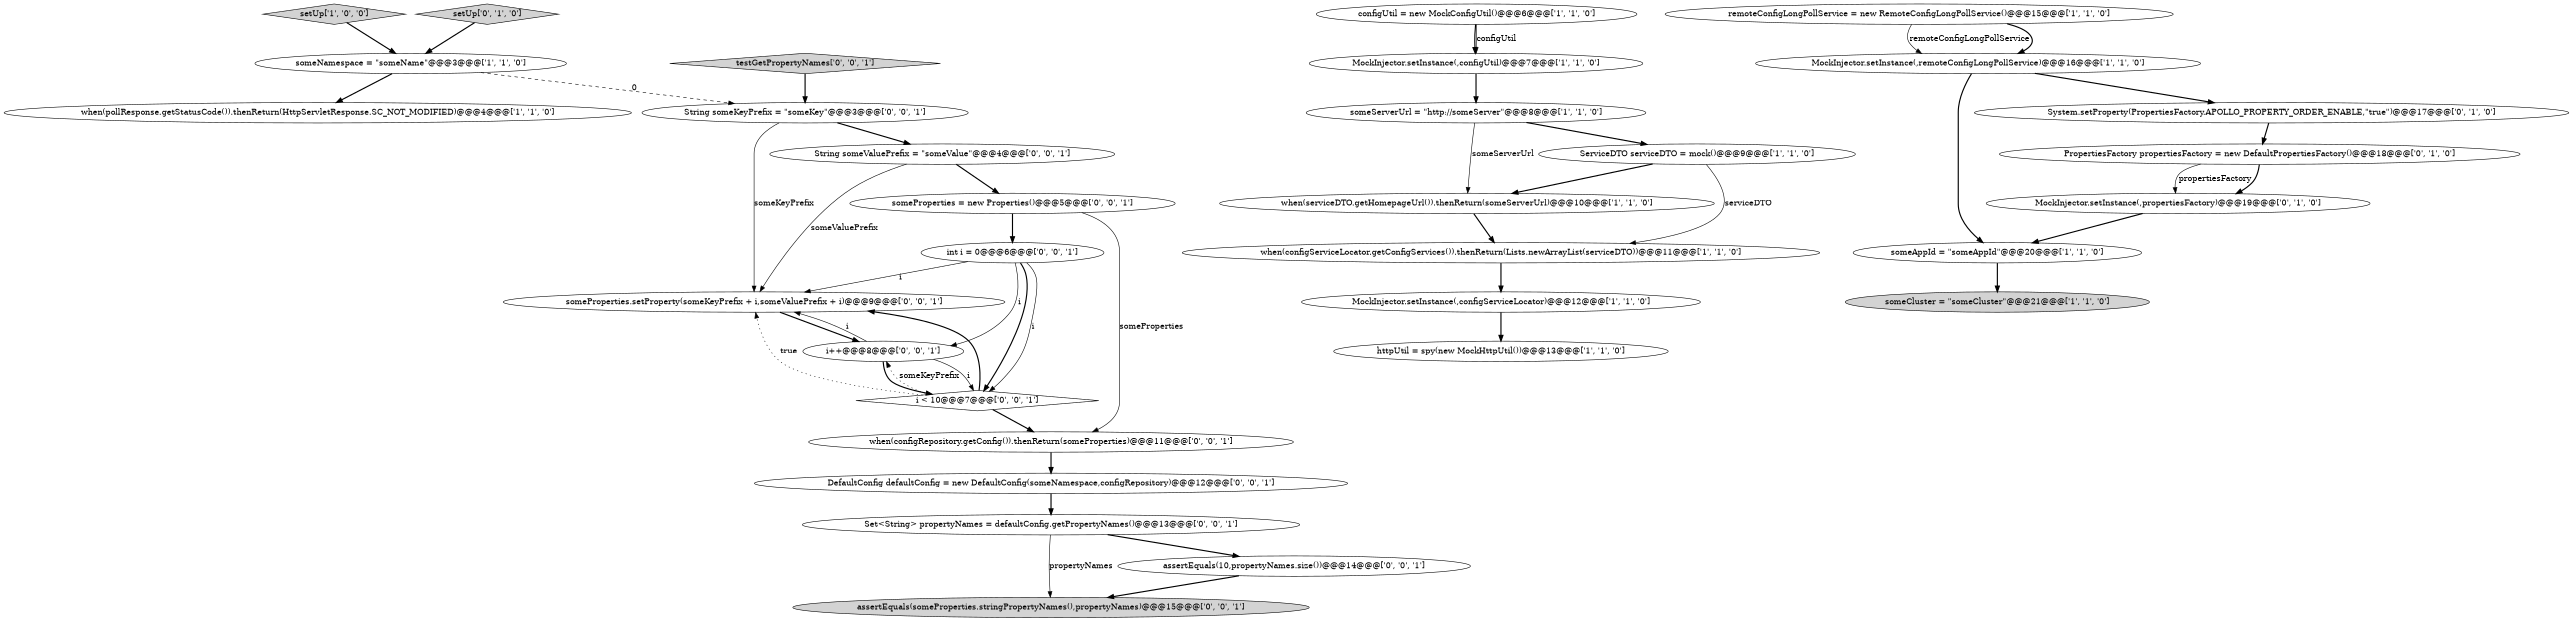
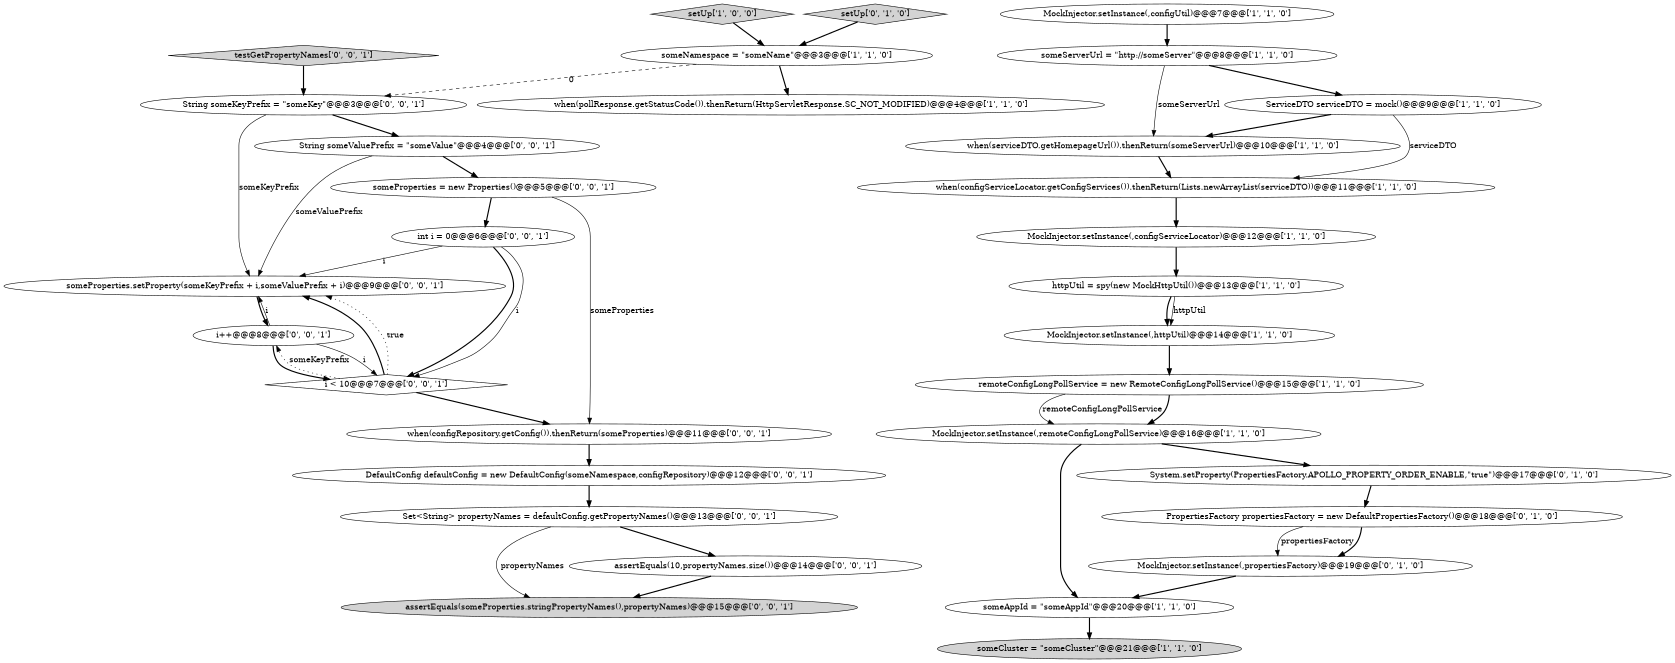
(1477, 14) -> none
(1006, 317) -> none
none -> (1169, 335)
